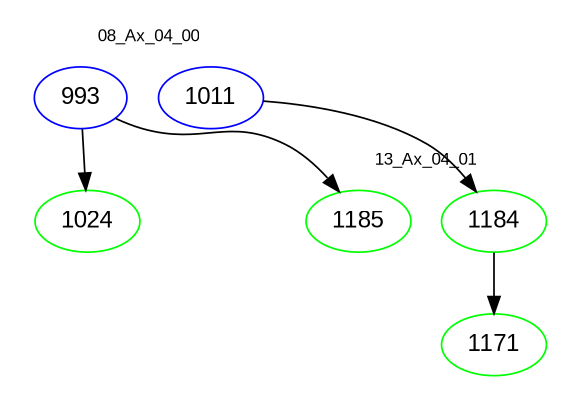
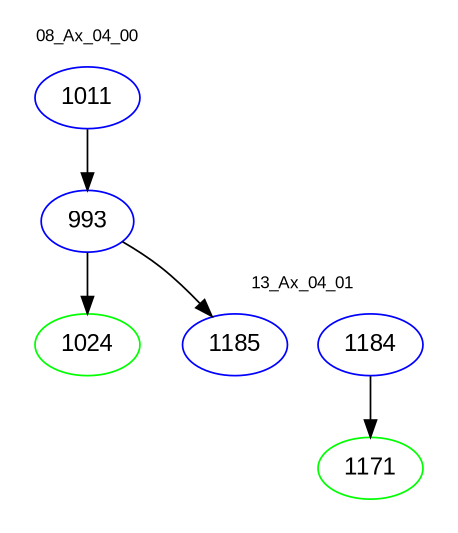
(372, 121) -> (87, 151)
(358, 221) -> (235, 345)
(494, 221) -> (370, 345)
